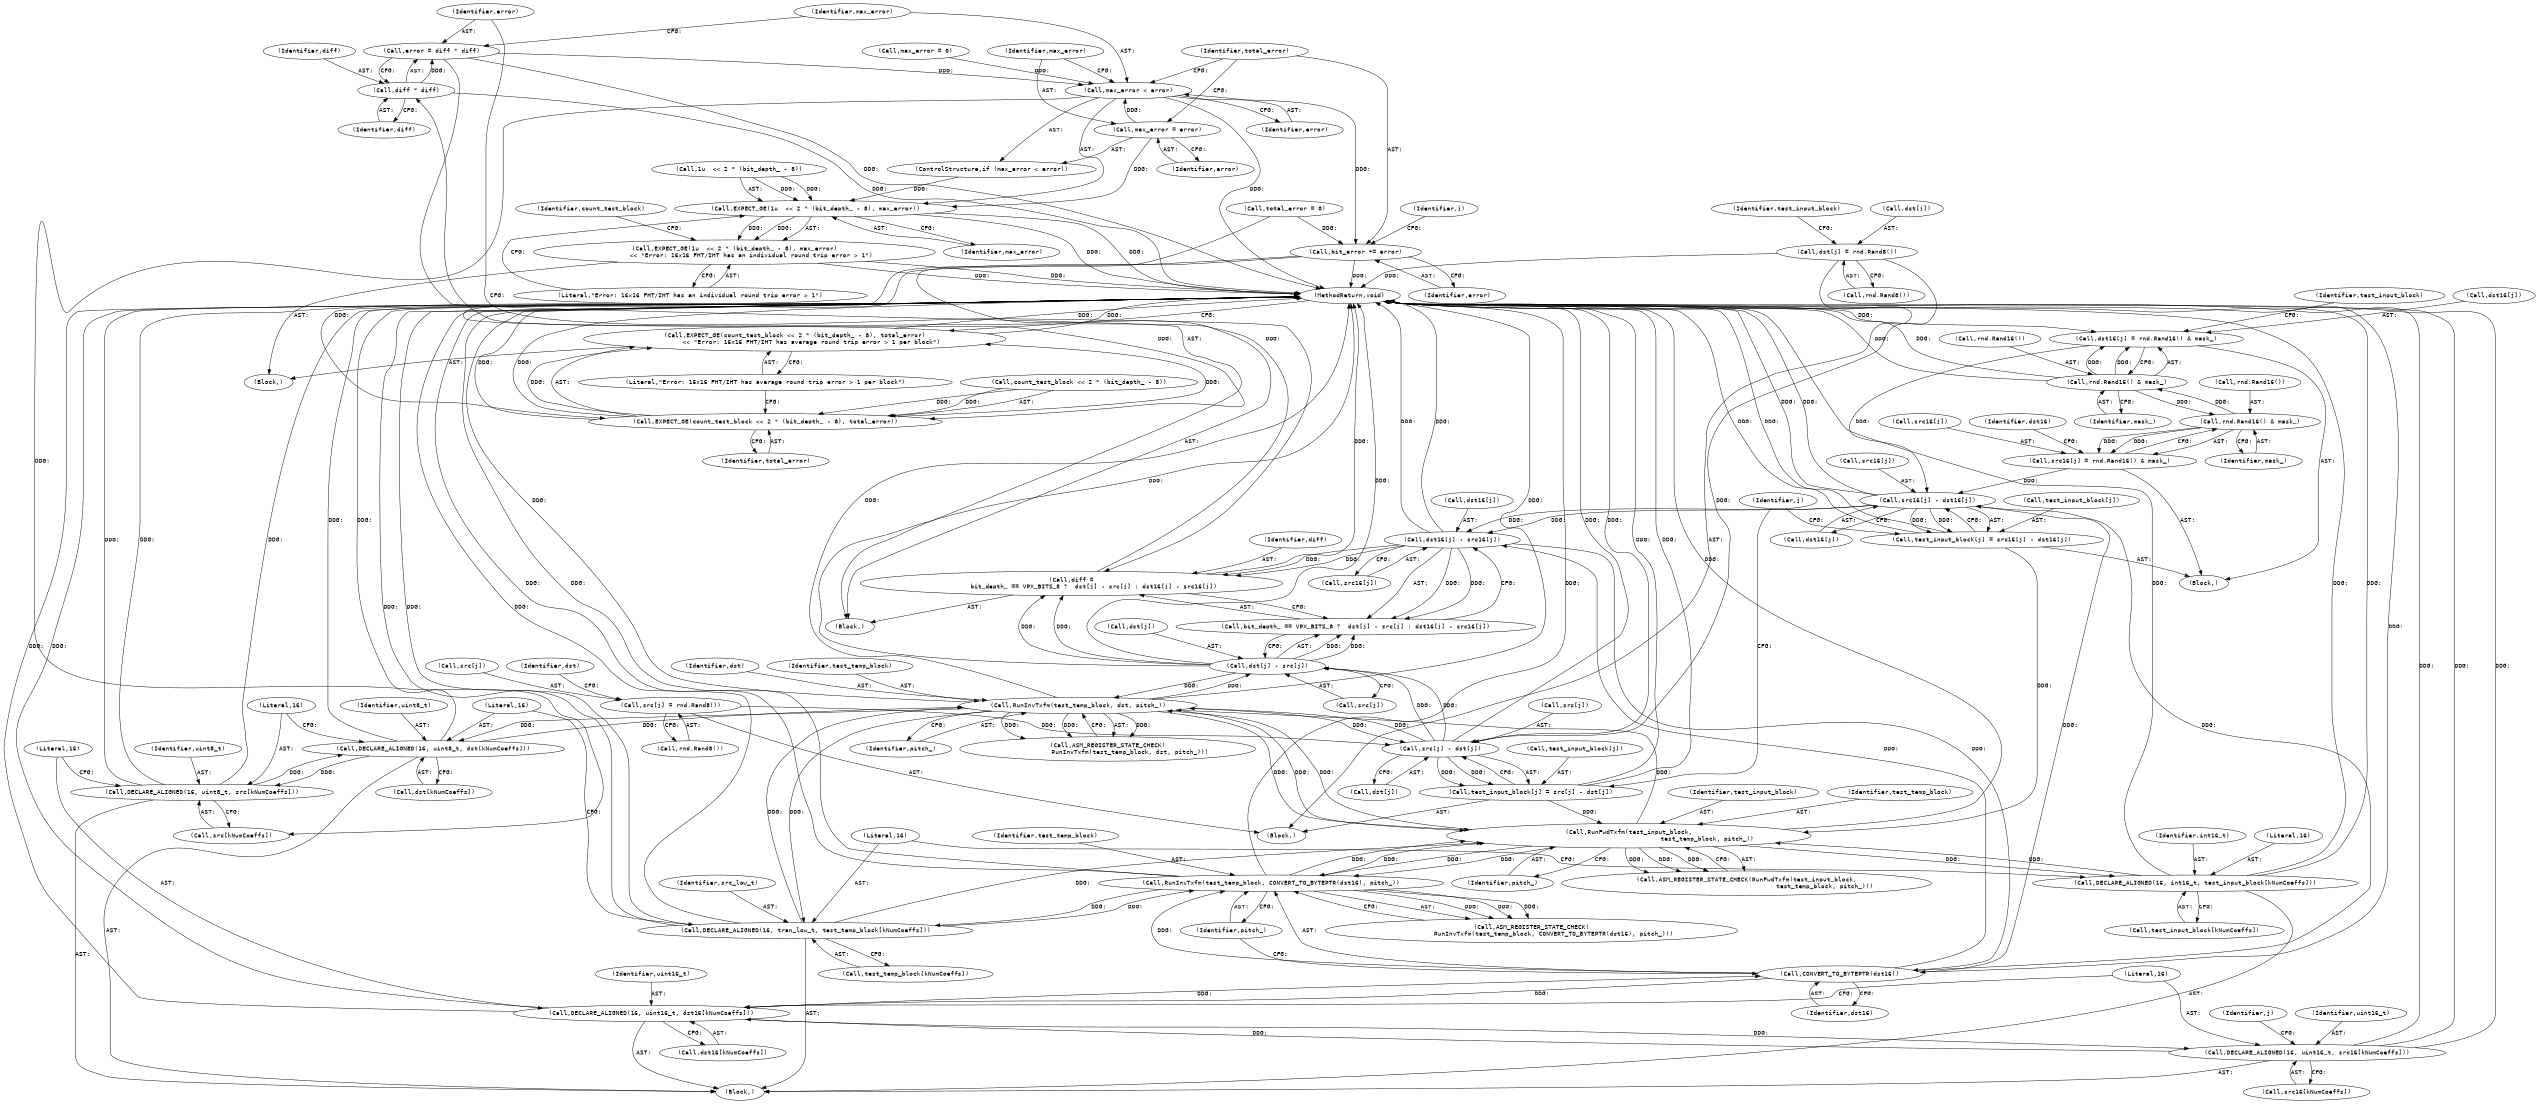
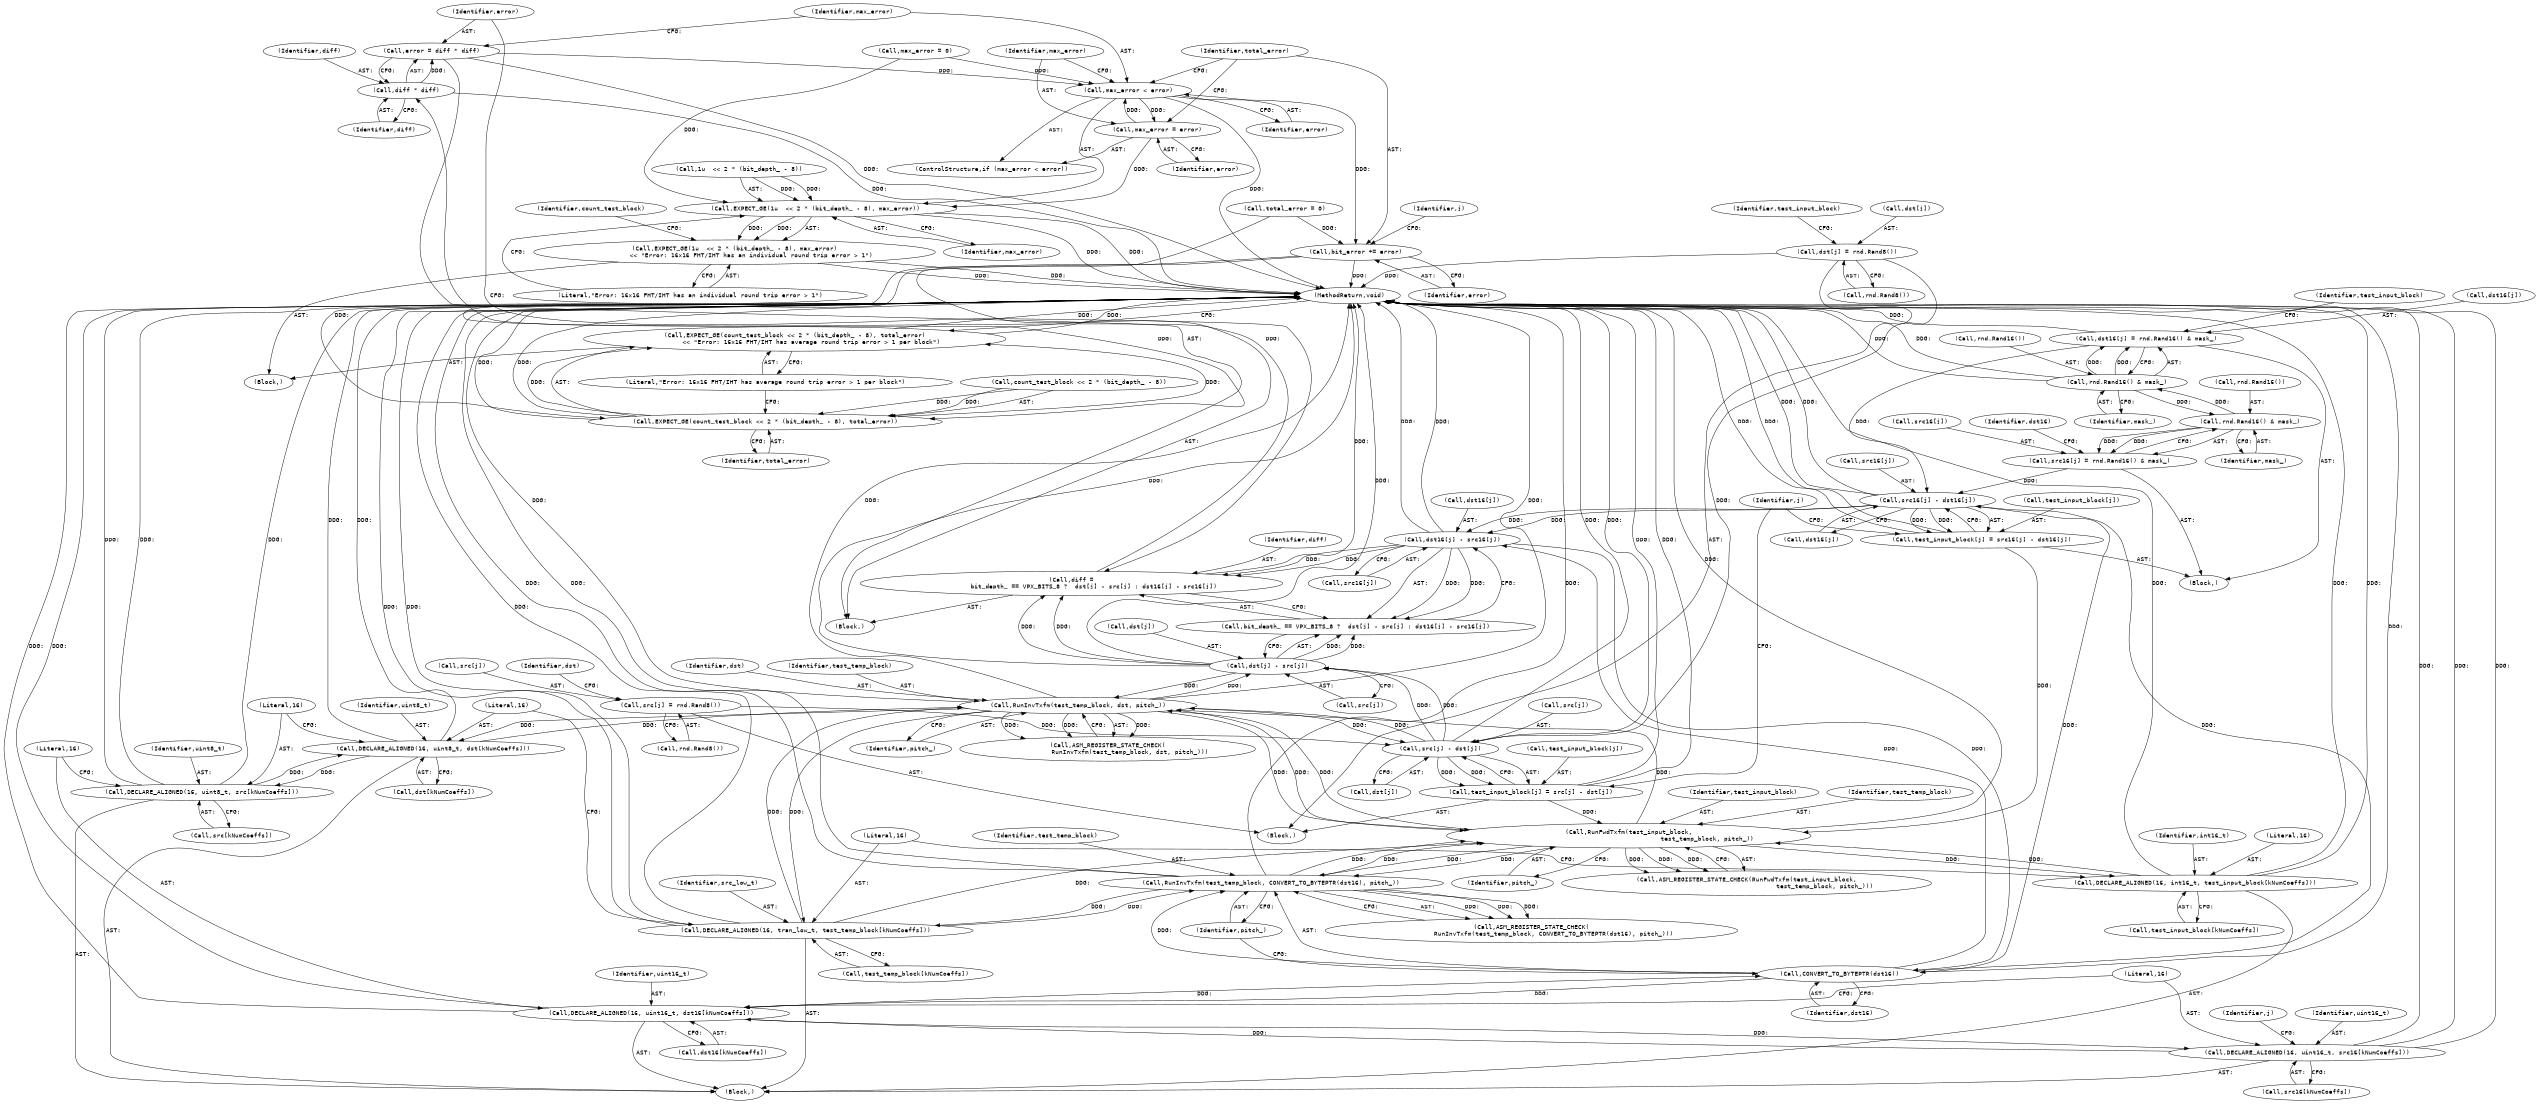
(906, 188) -> (718, 106)
(36, 296) -> (1148, 107)
(1739, 307) -> (1868, 311)
